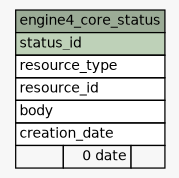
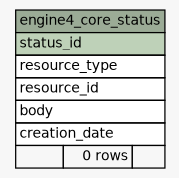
(105, 156) -> (105, 156)
